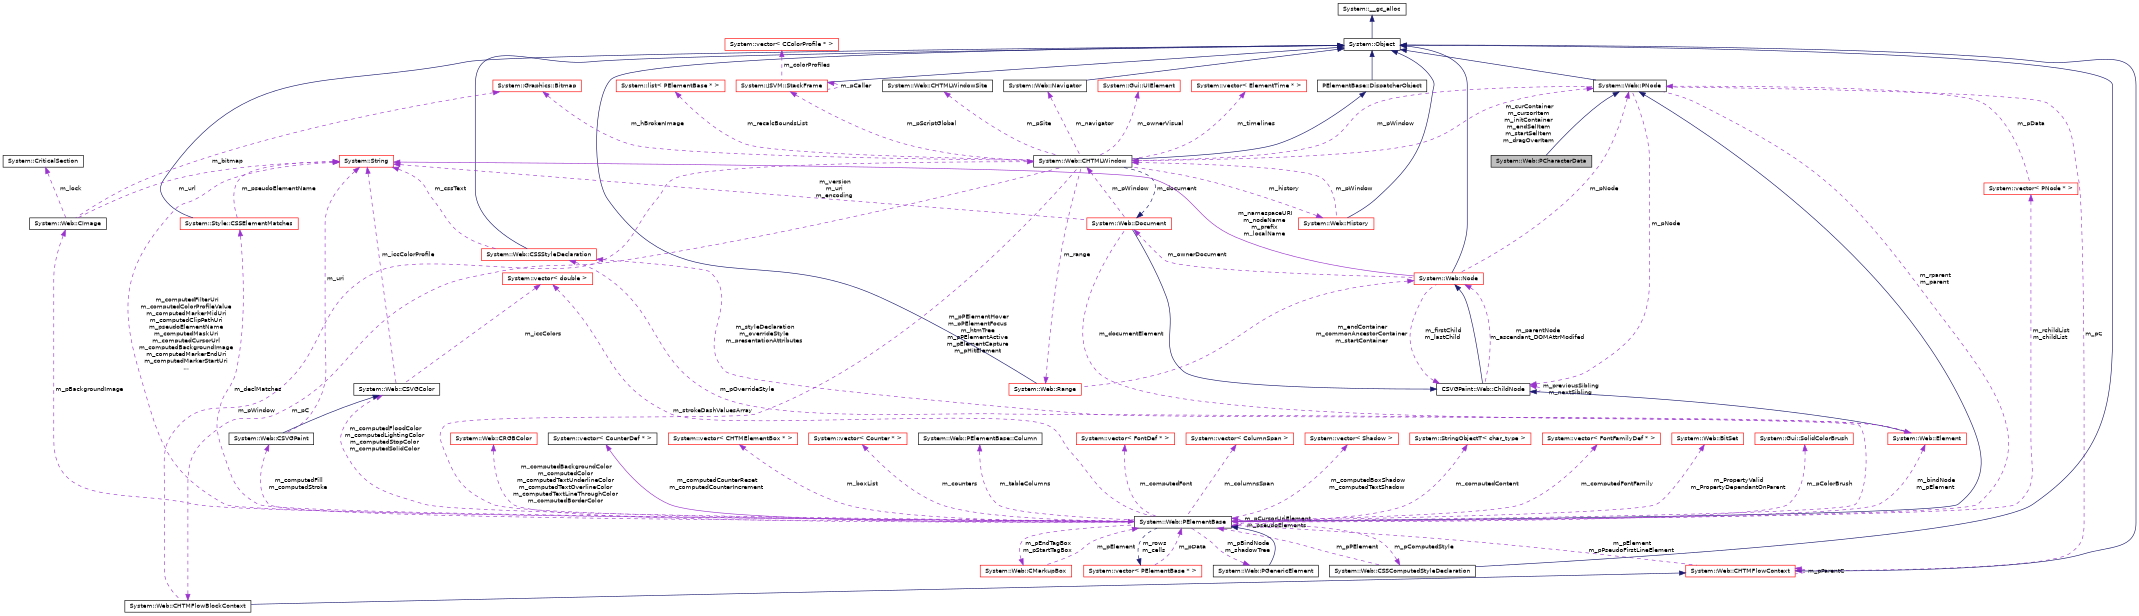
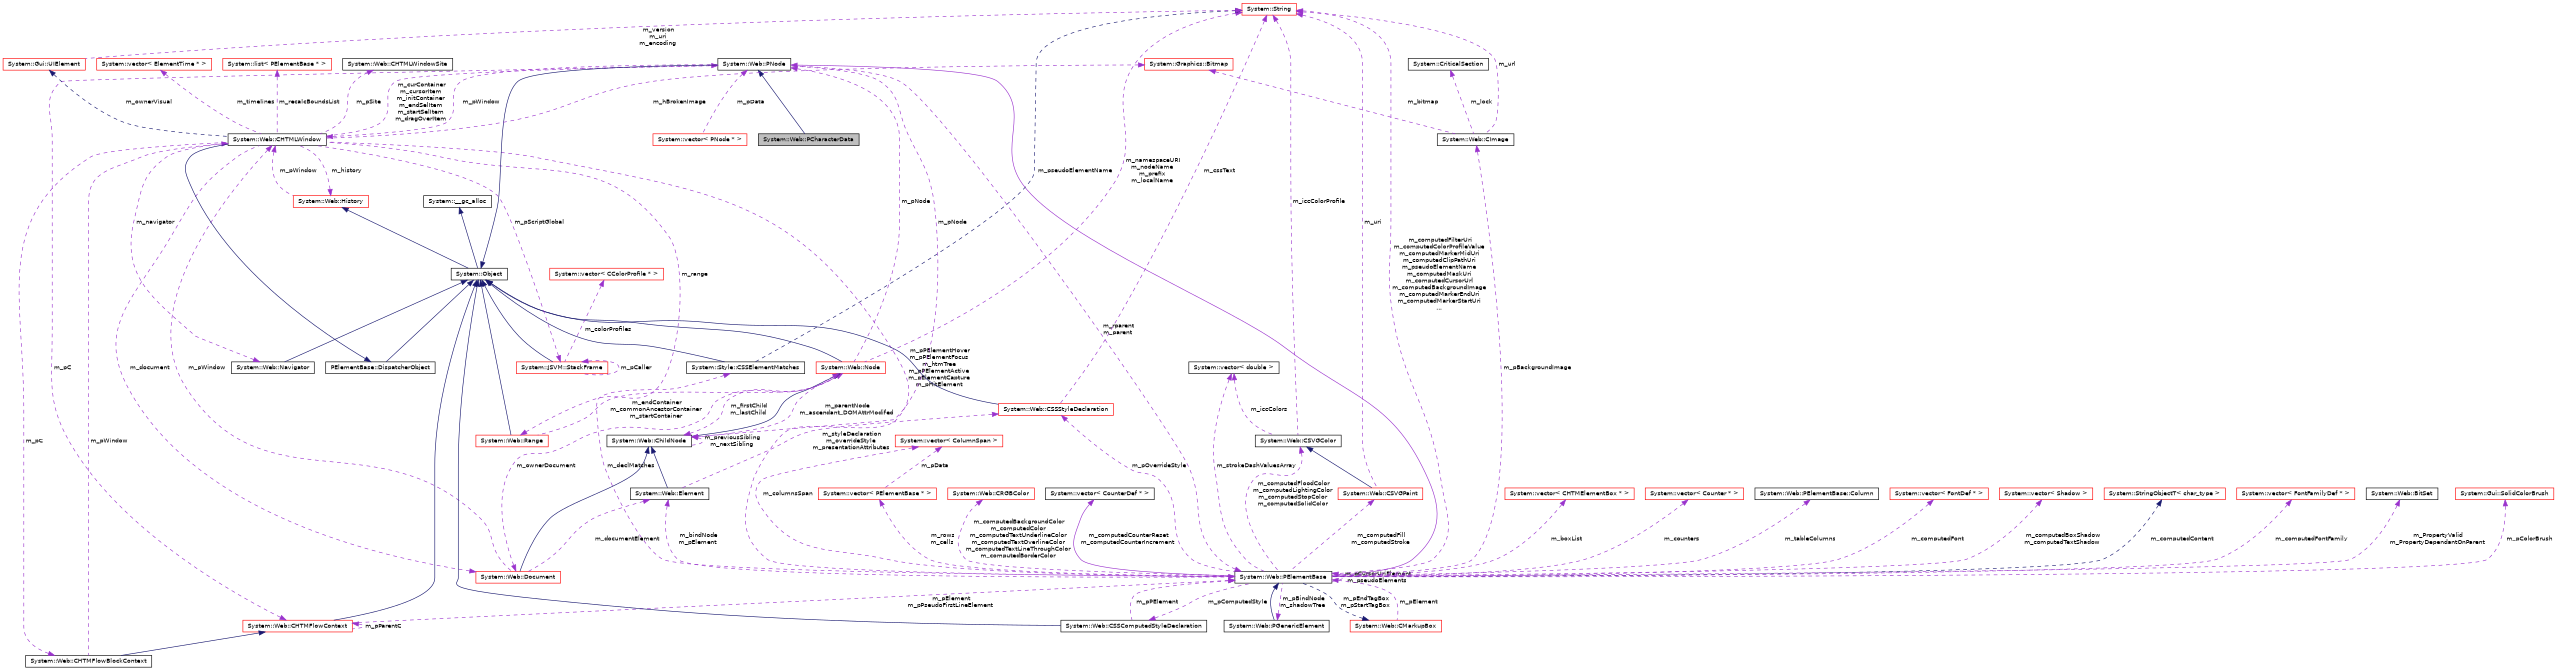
(1125, 132) -> (134, 125)
(1423, 136) -> (408, 239)
(919, 168) -> (1092, 211)
(238, 181) -> (1030, 179)
(1155, 185) -> (158, 430)
(743, 192) -> (660, 26)
(239, 224) -> (746, 368)
(548, 279) -> (1234, 368)
(1483, 389) -> (649, 441)
(271, 439) -> (1380, 494)
(1708, 439) -> (2402, 494)
(1927, 439) -> (670, 494)
(1968, 495) -> (1176, 285)
(1970, 509) -> none
(1379, 512) -> (1757, 574)
(1068, 530) -> (1333, 600)
(1141, 540) -> (1045, 572)
(1170, 552) -> (911, 469)
